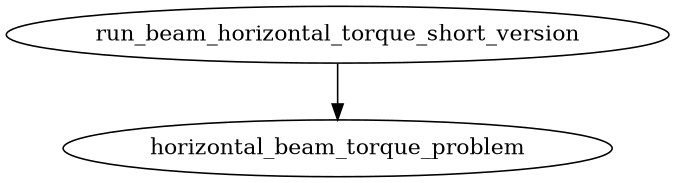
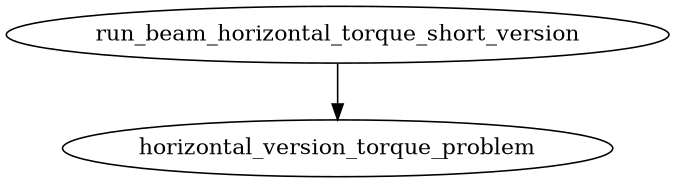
(338, 148) -> (338, 148)
